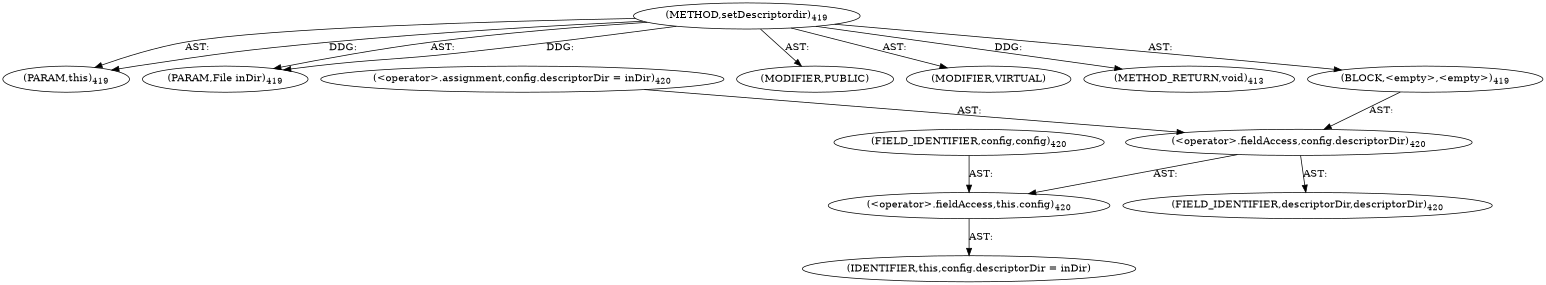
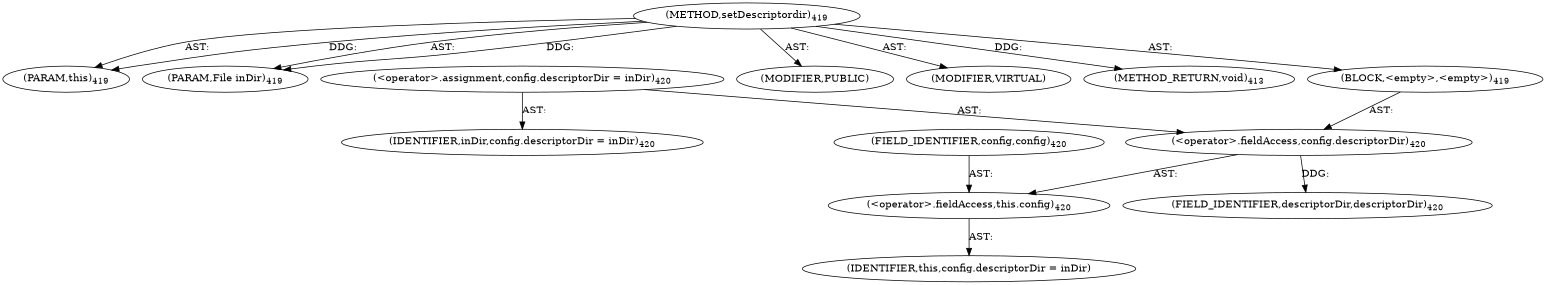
none -> (522, 142)
(1317, 174) -> (1317, 174)
